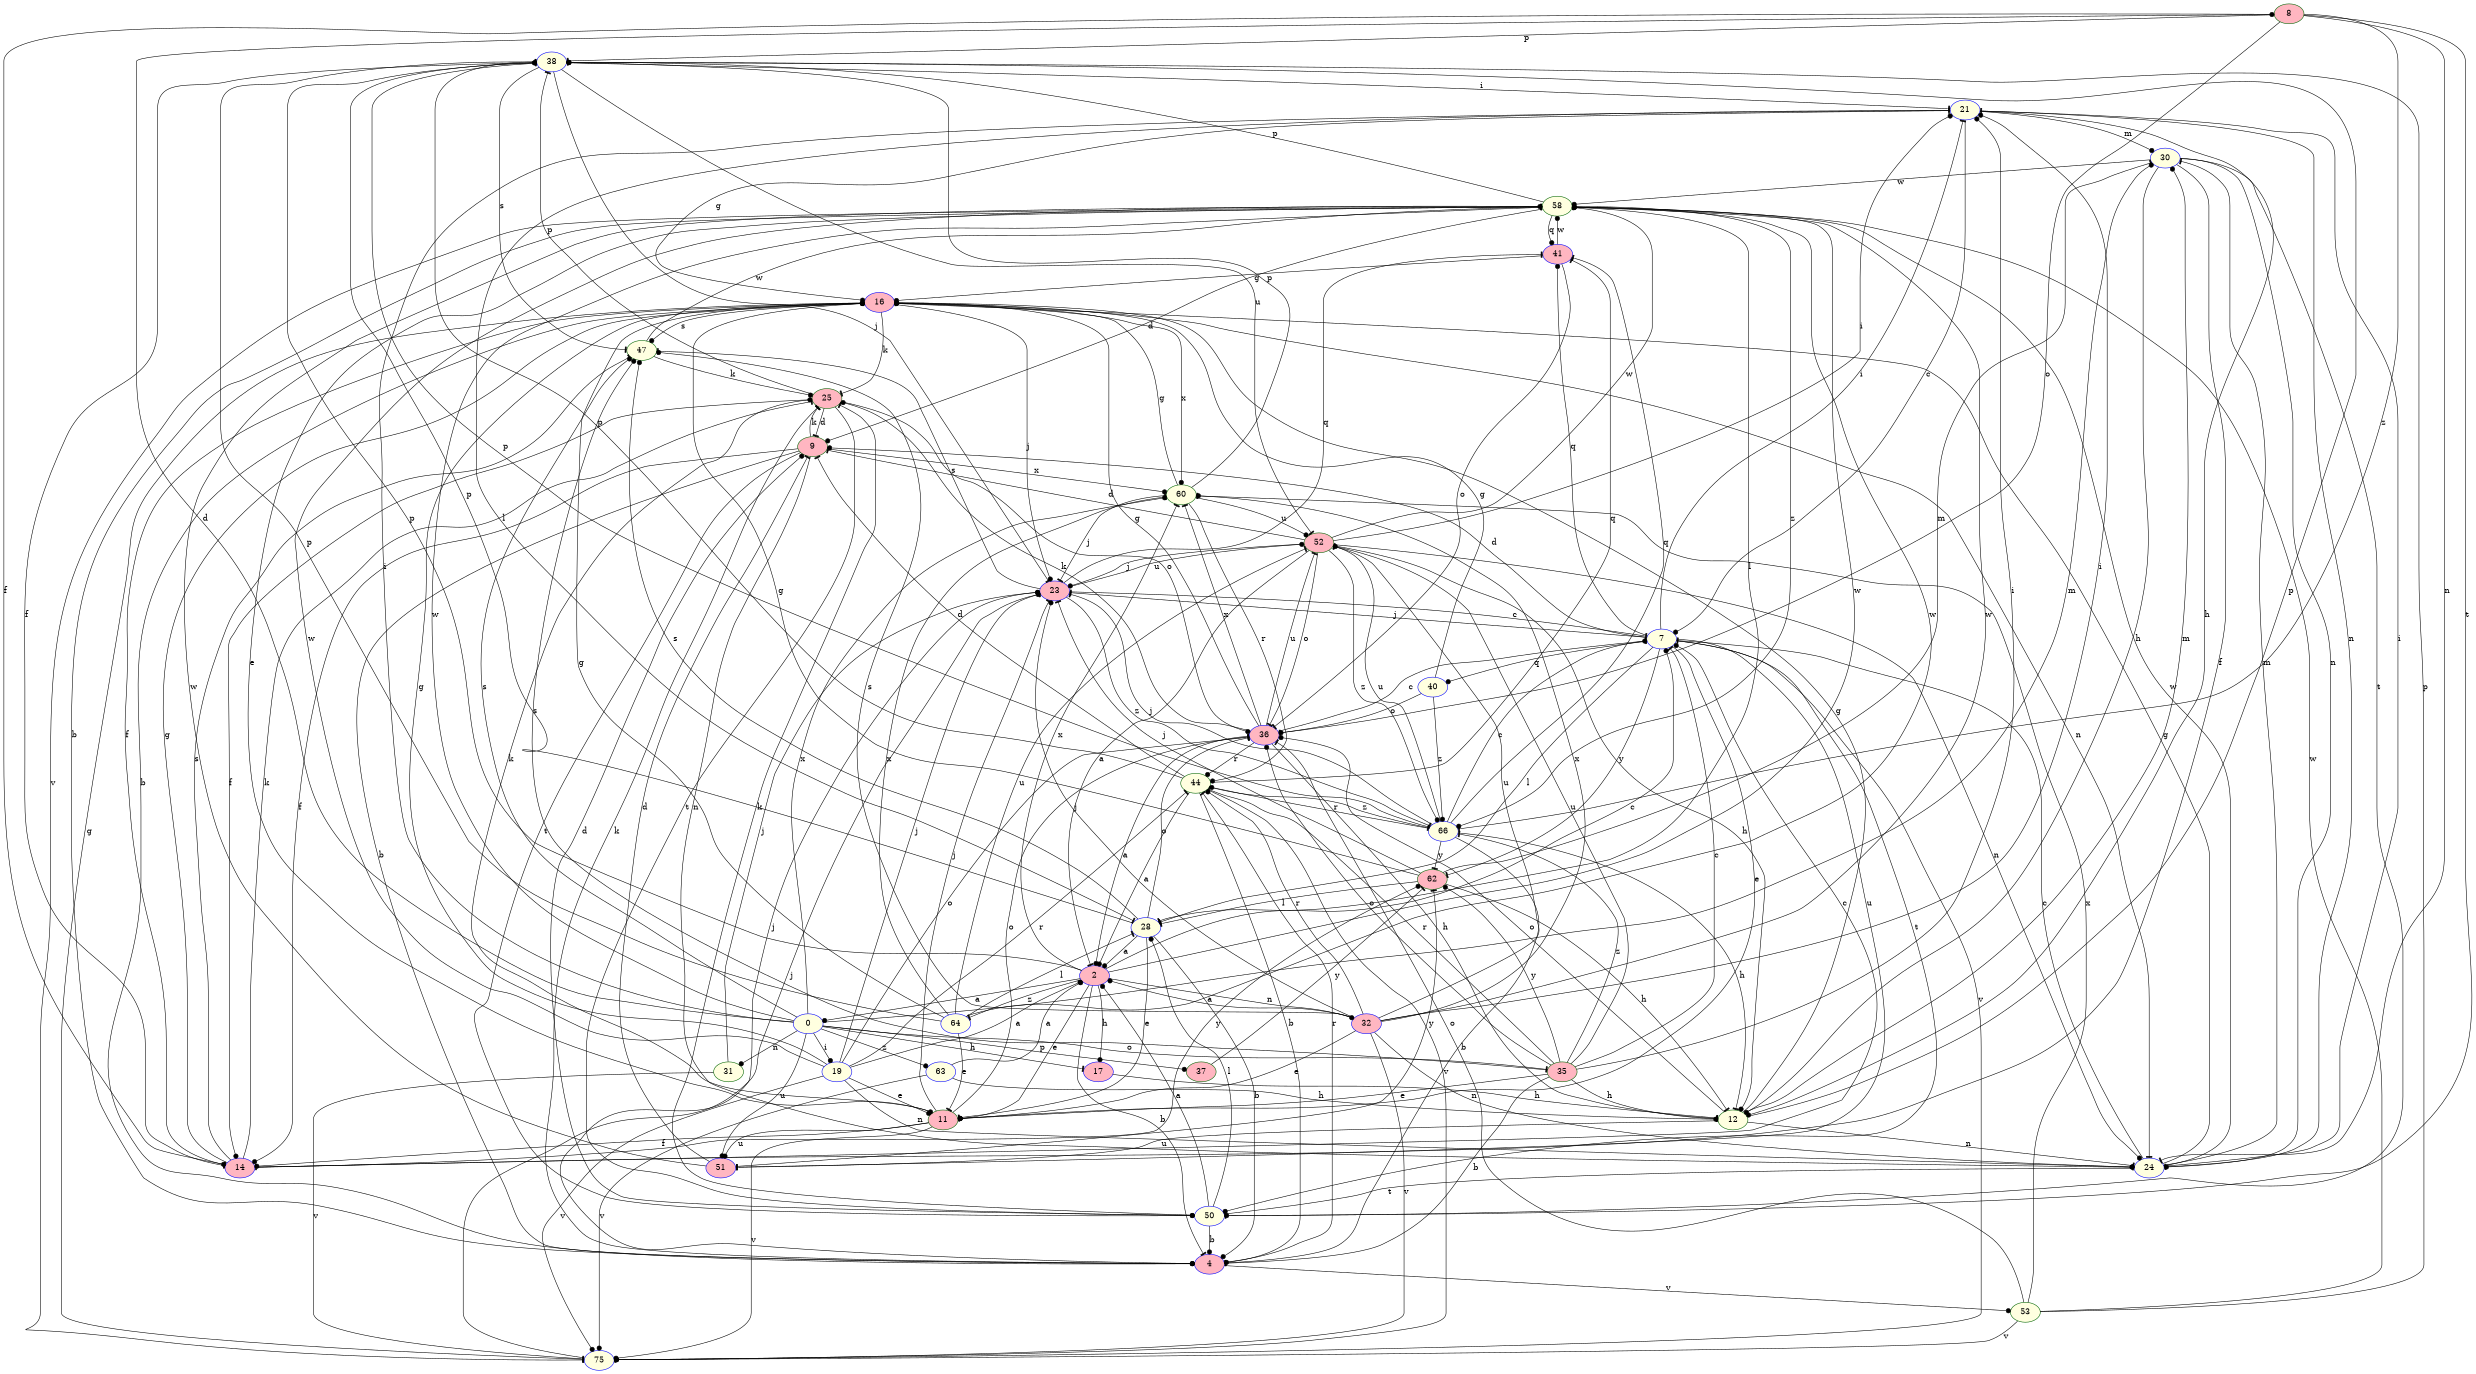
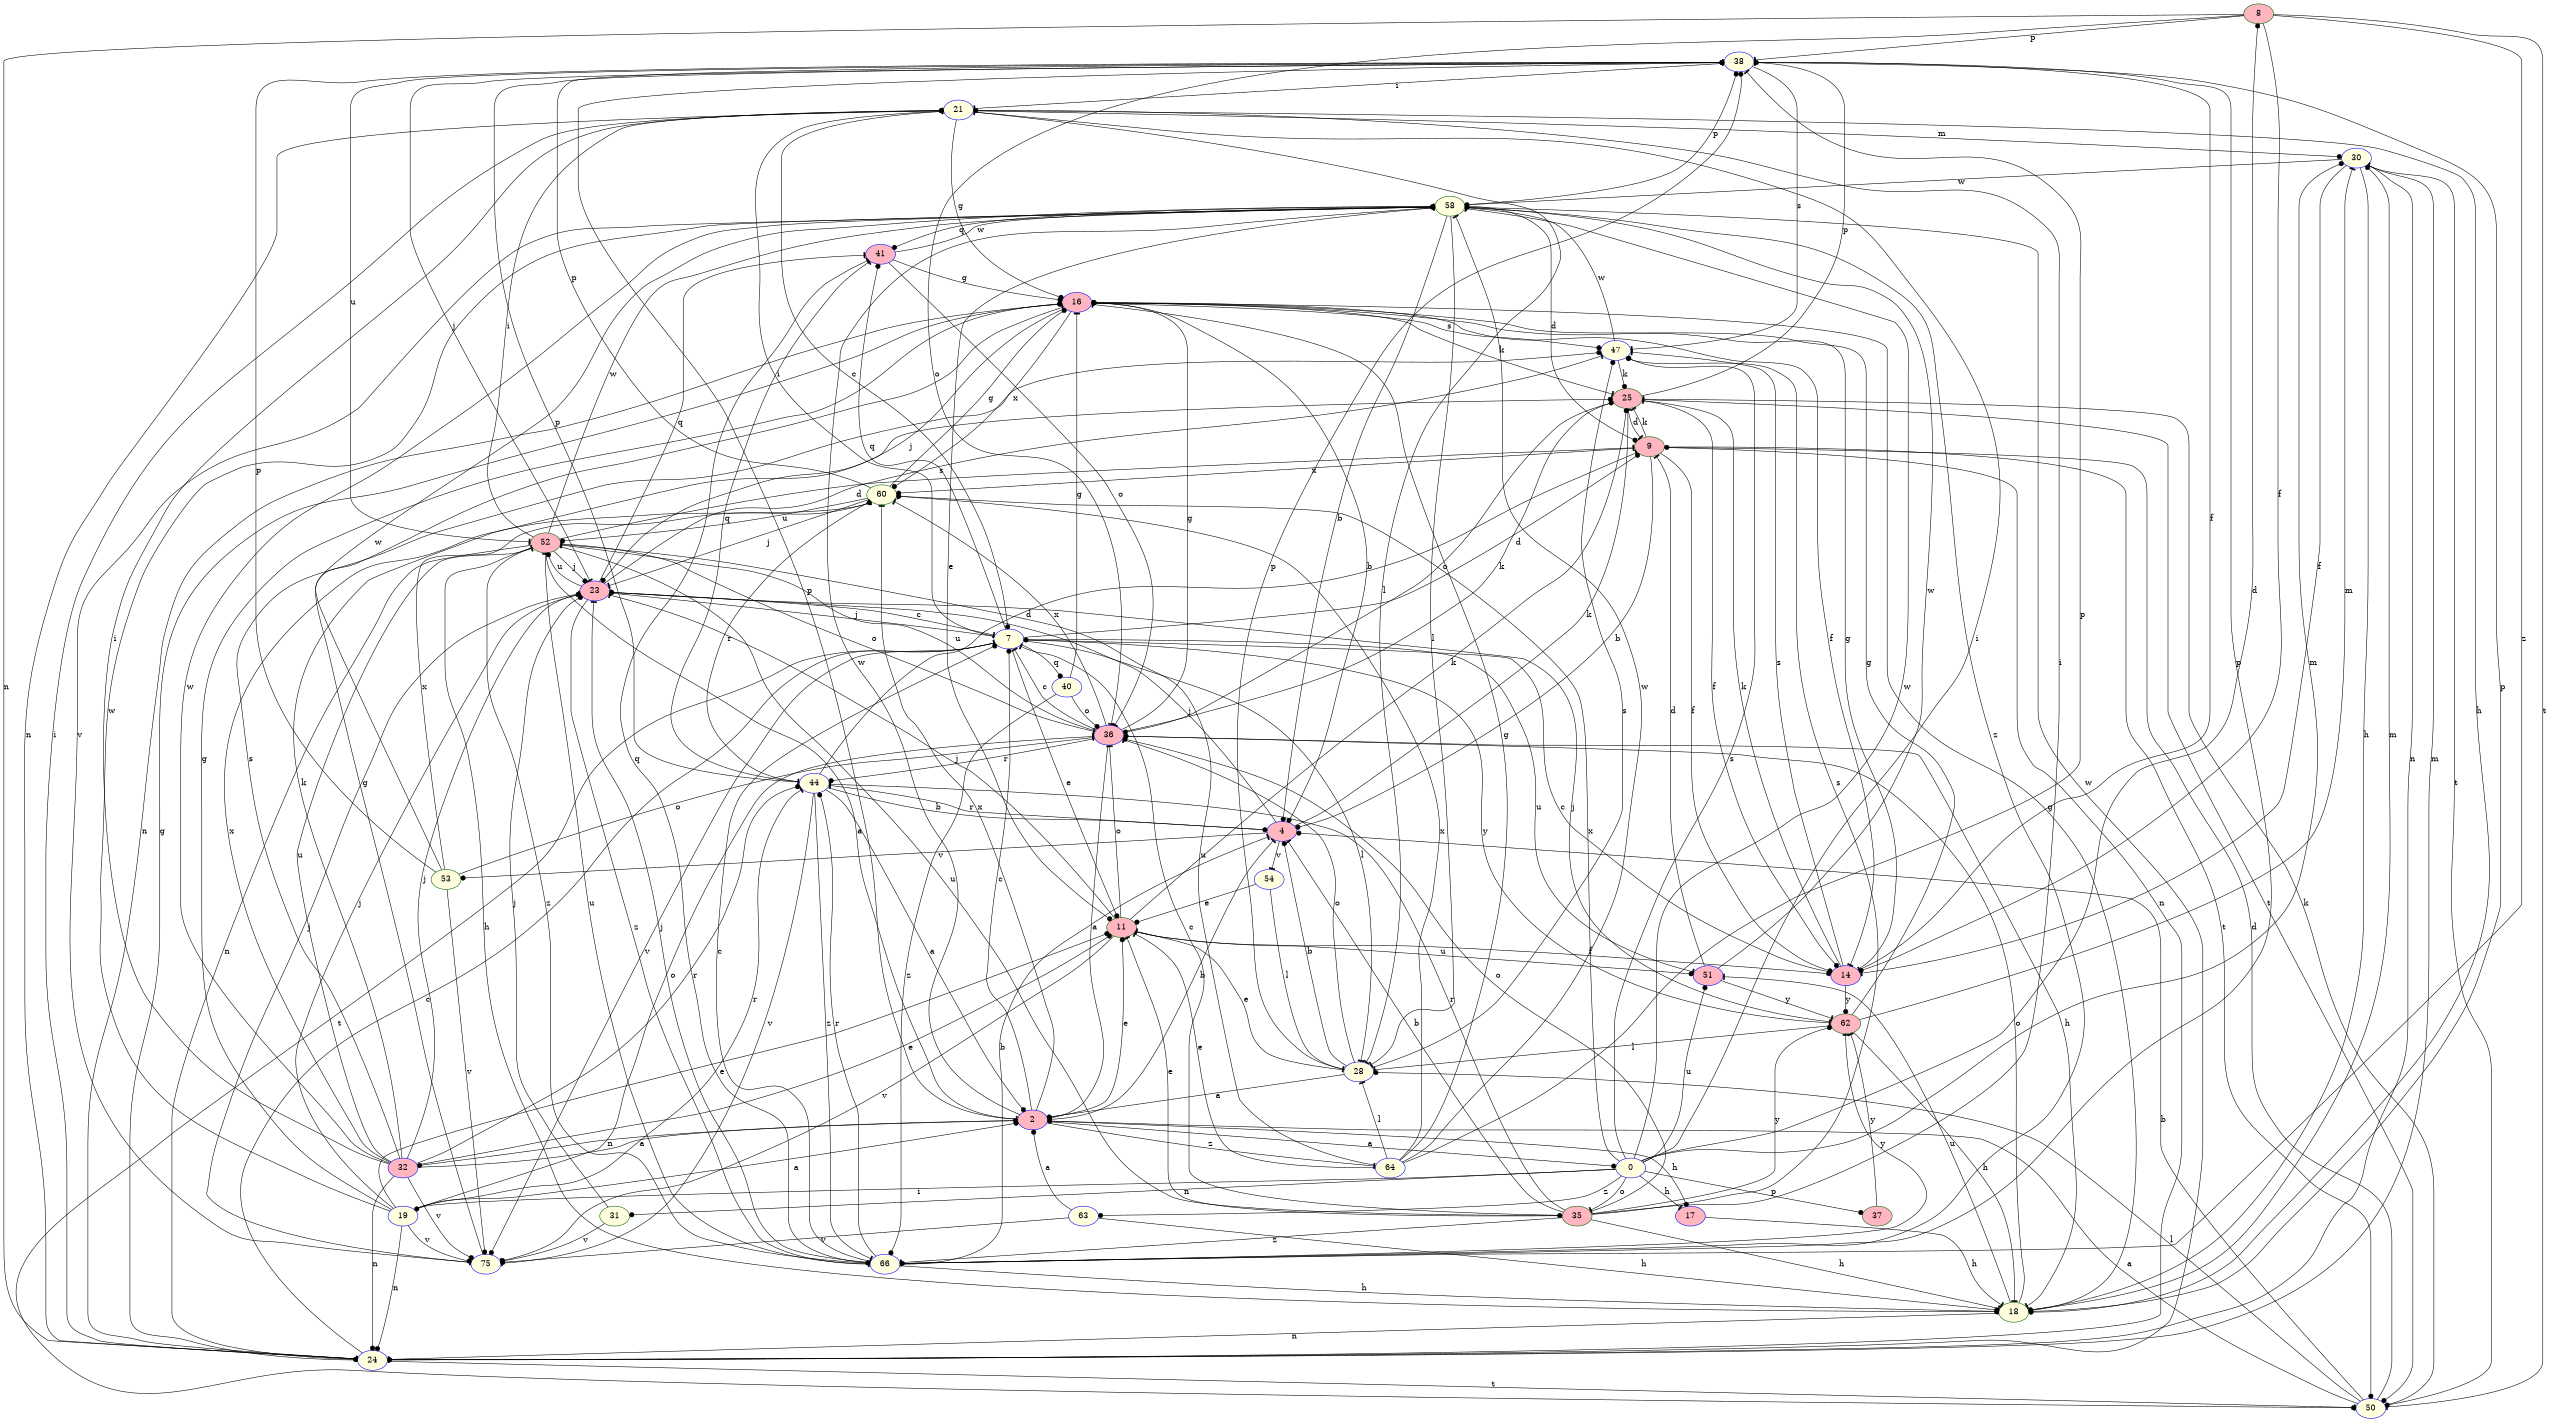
(642, 350) -> (1616, 350)
none -> (681, 487)
(1265, 657) -> (721, 644)
(1196, 783) -> (814, 783)
(1558, 785) -> (999, 959)
none -> (1269, 879)
(1733, 1120) -> (2014, 1312)
